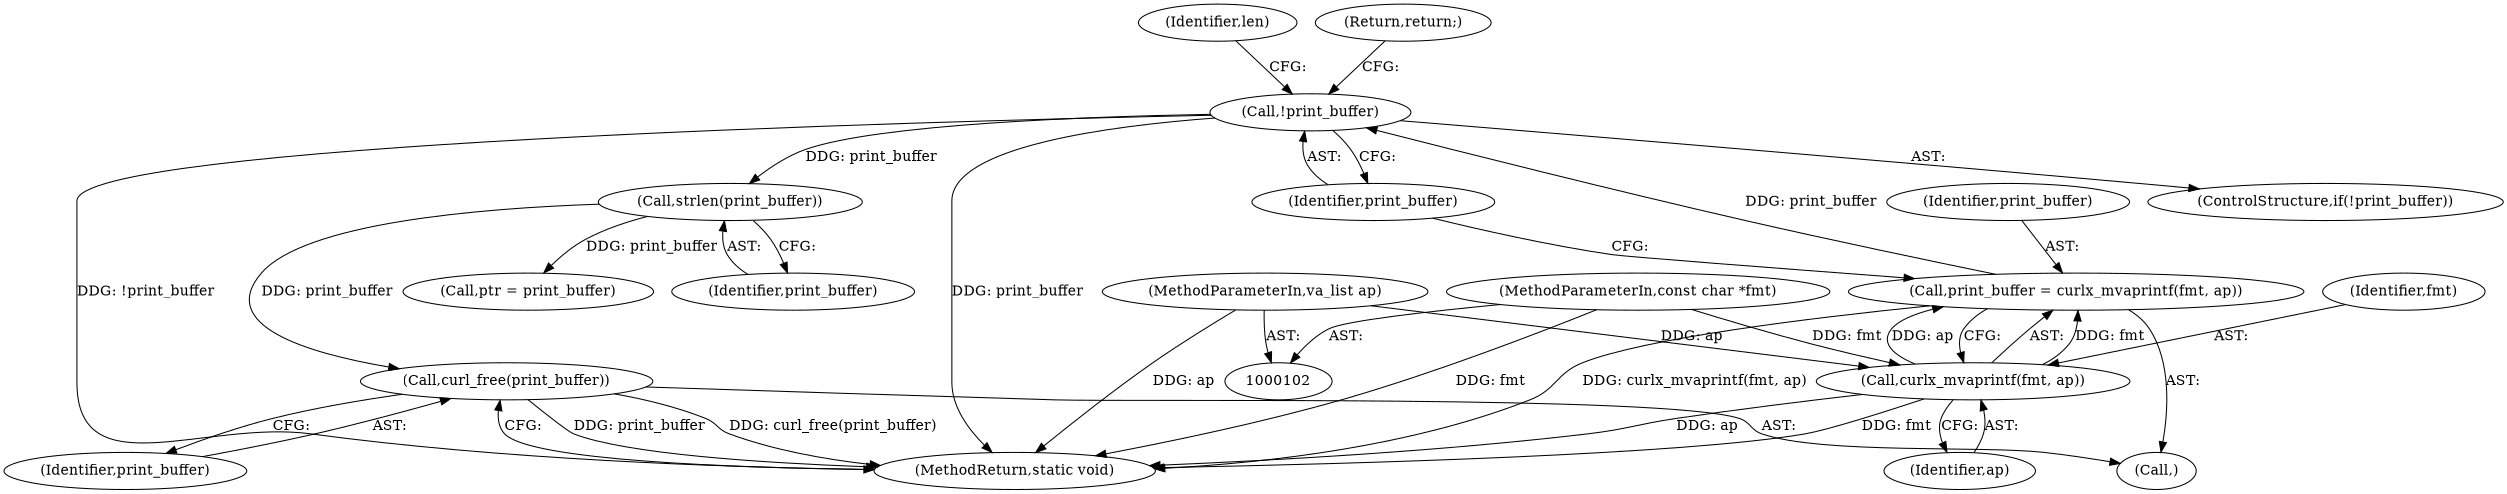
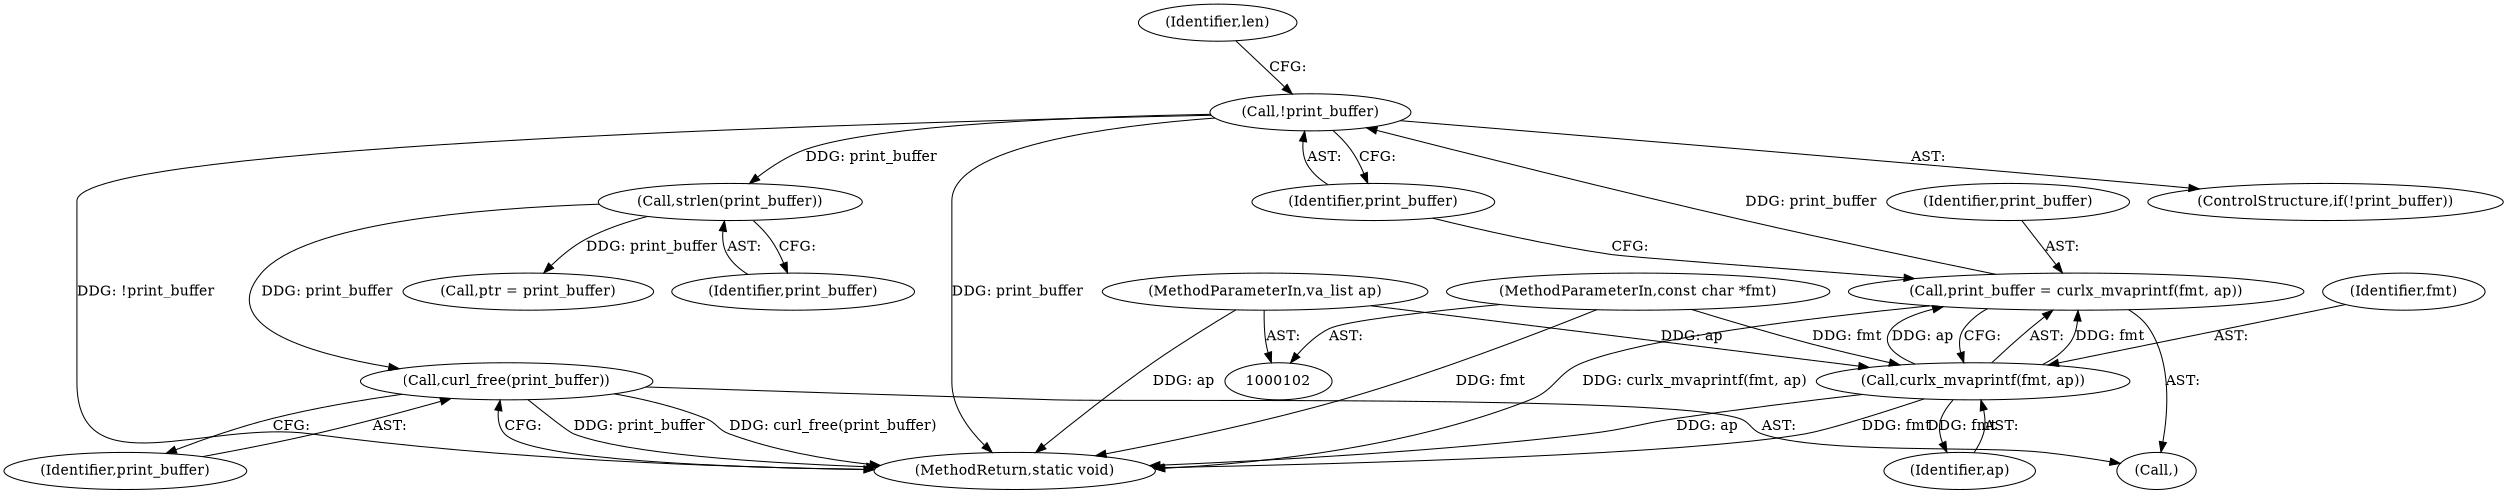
(1403, 23) -> none
(1962, 426) -> (1962, 426)
